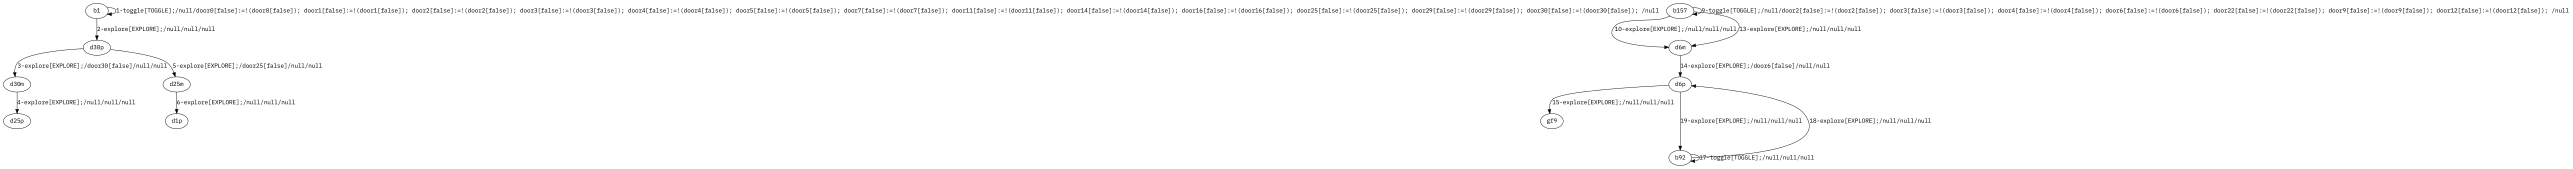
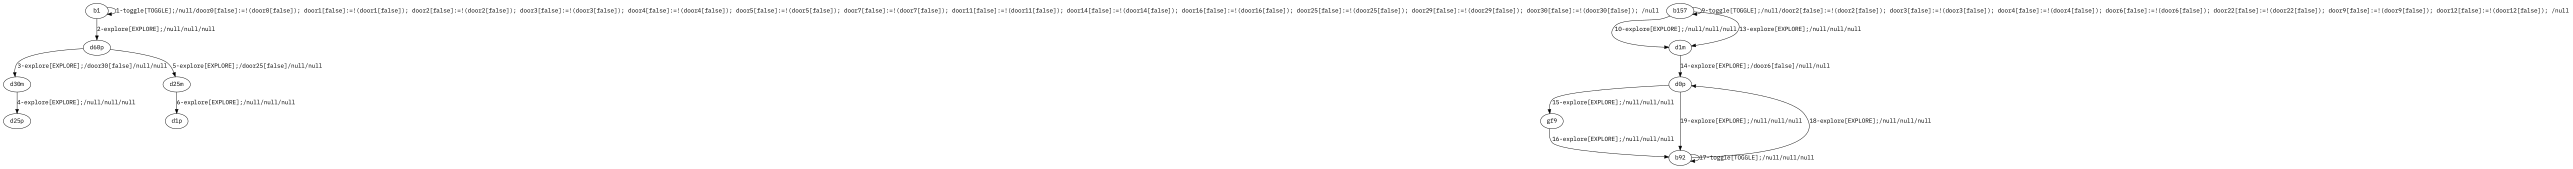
(97, 48) -> (97, 48)
(1680, 48) -> (1680, 48)
(1680, 84) -> (1680, 84)
none -> (1601, 152)
